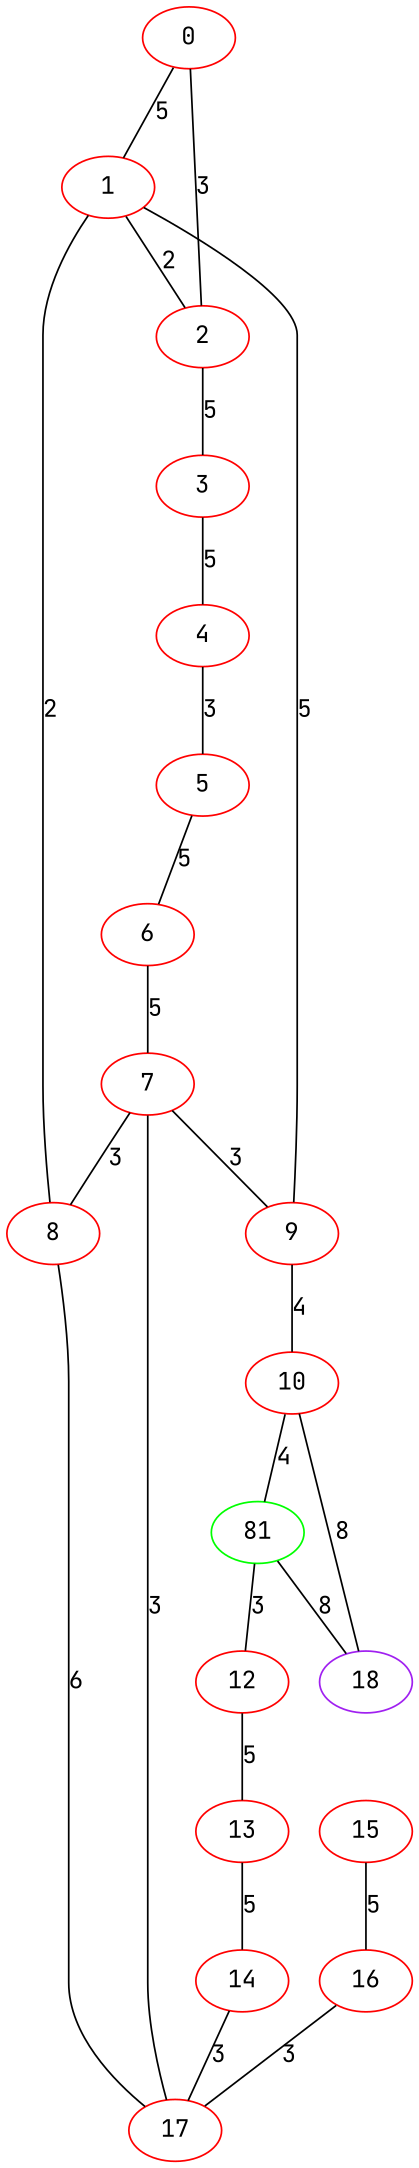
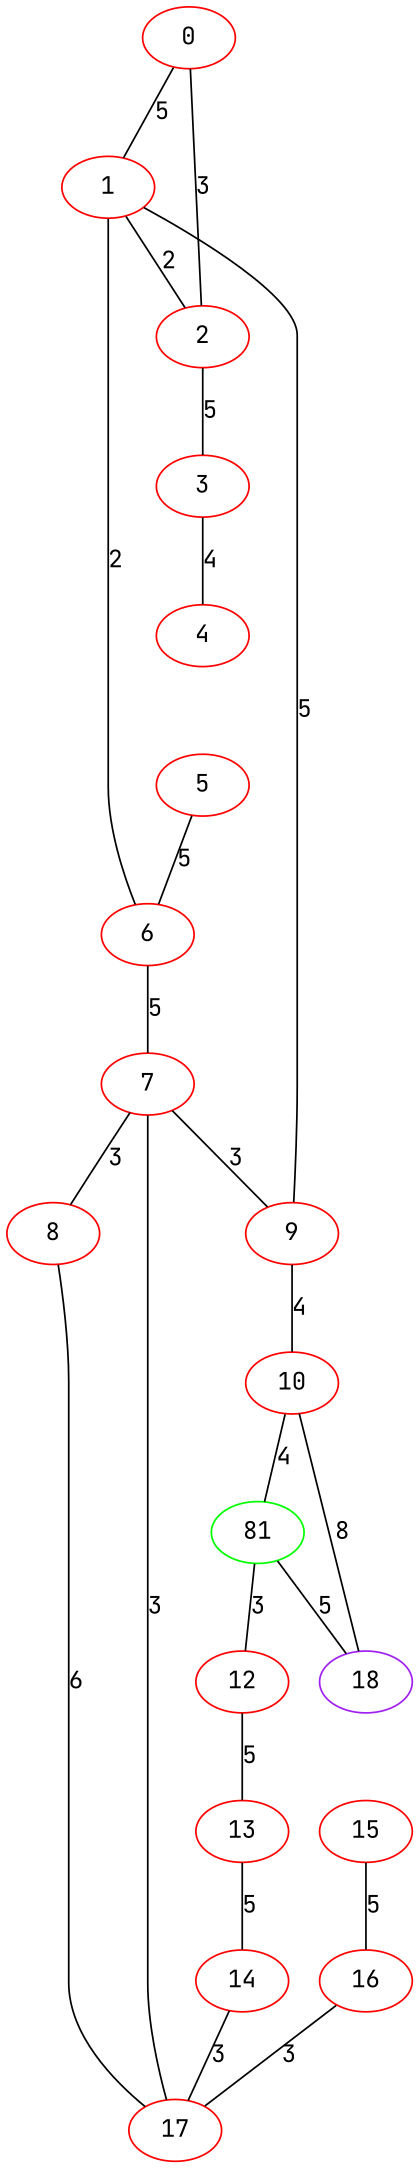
(210, 561) -> (210, 561)
(43, 704) -> (108, 563)
(203, 710) -> none
(326, 1607) -> (326, 1607)
